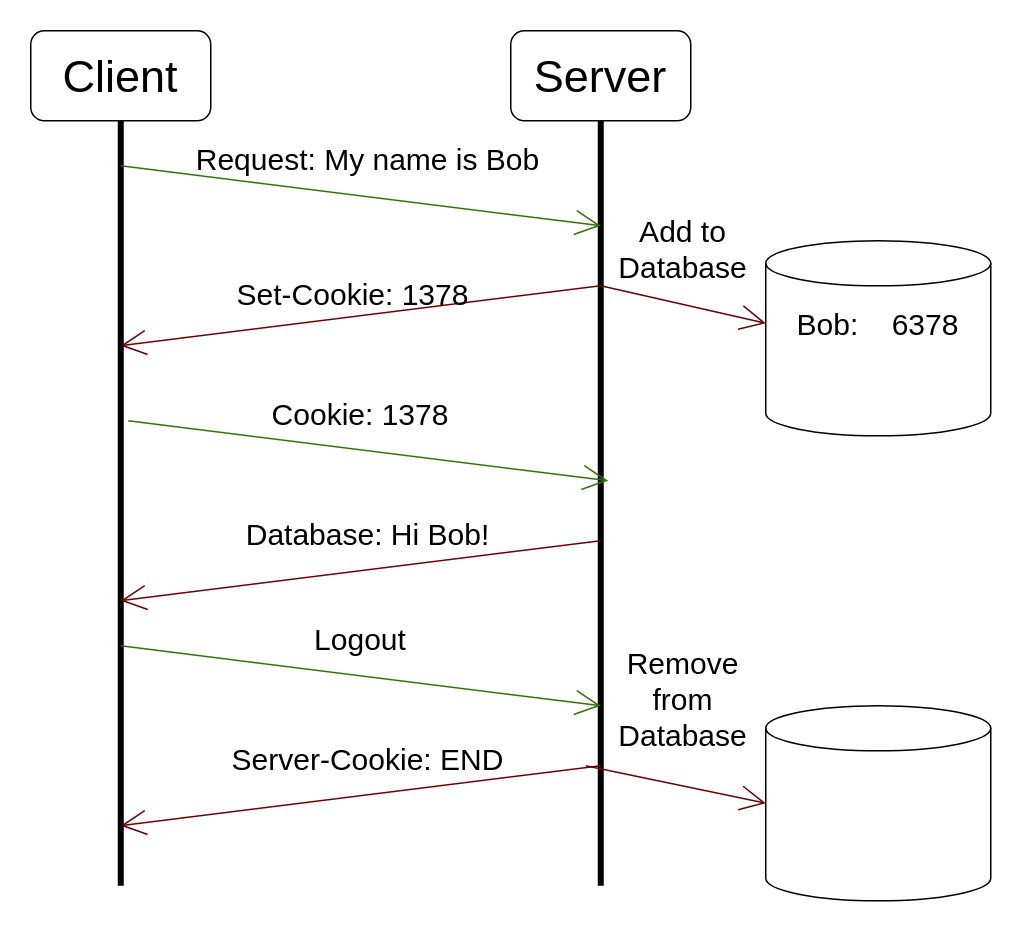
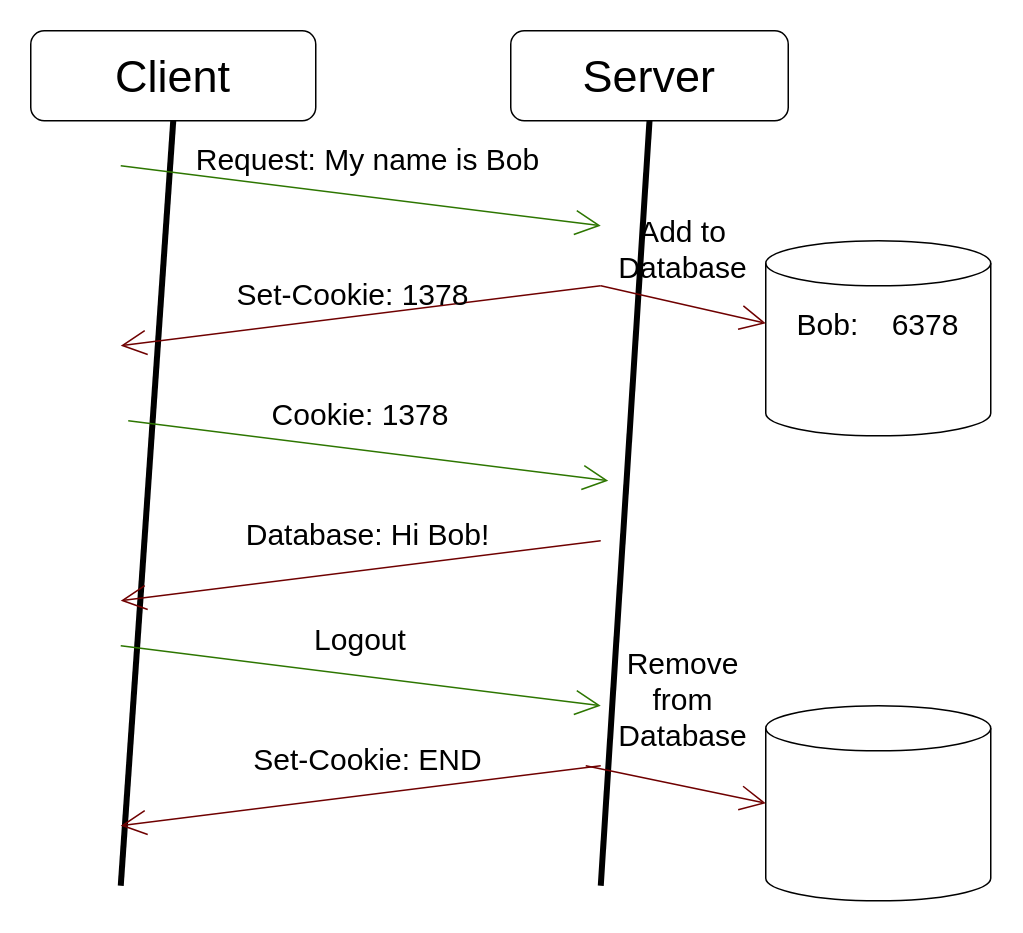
(121, 76) -> (173, 76)
(601, 76) -> (650, 76)
(368, 758) -> (368, 758)
